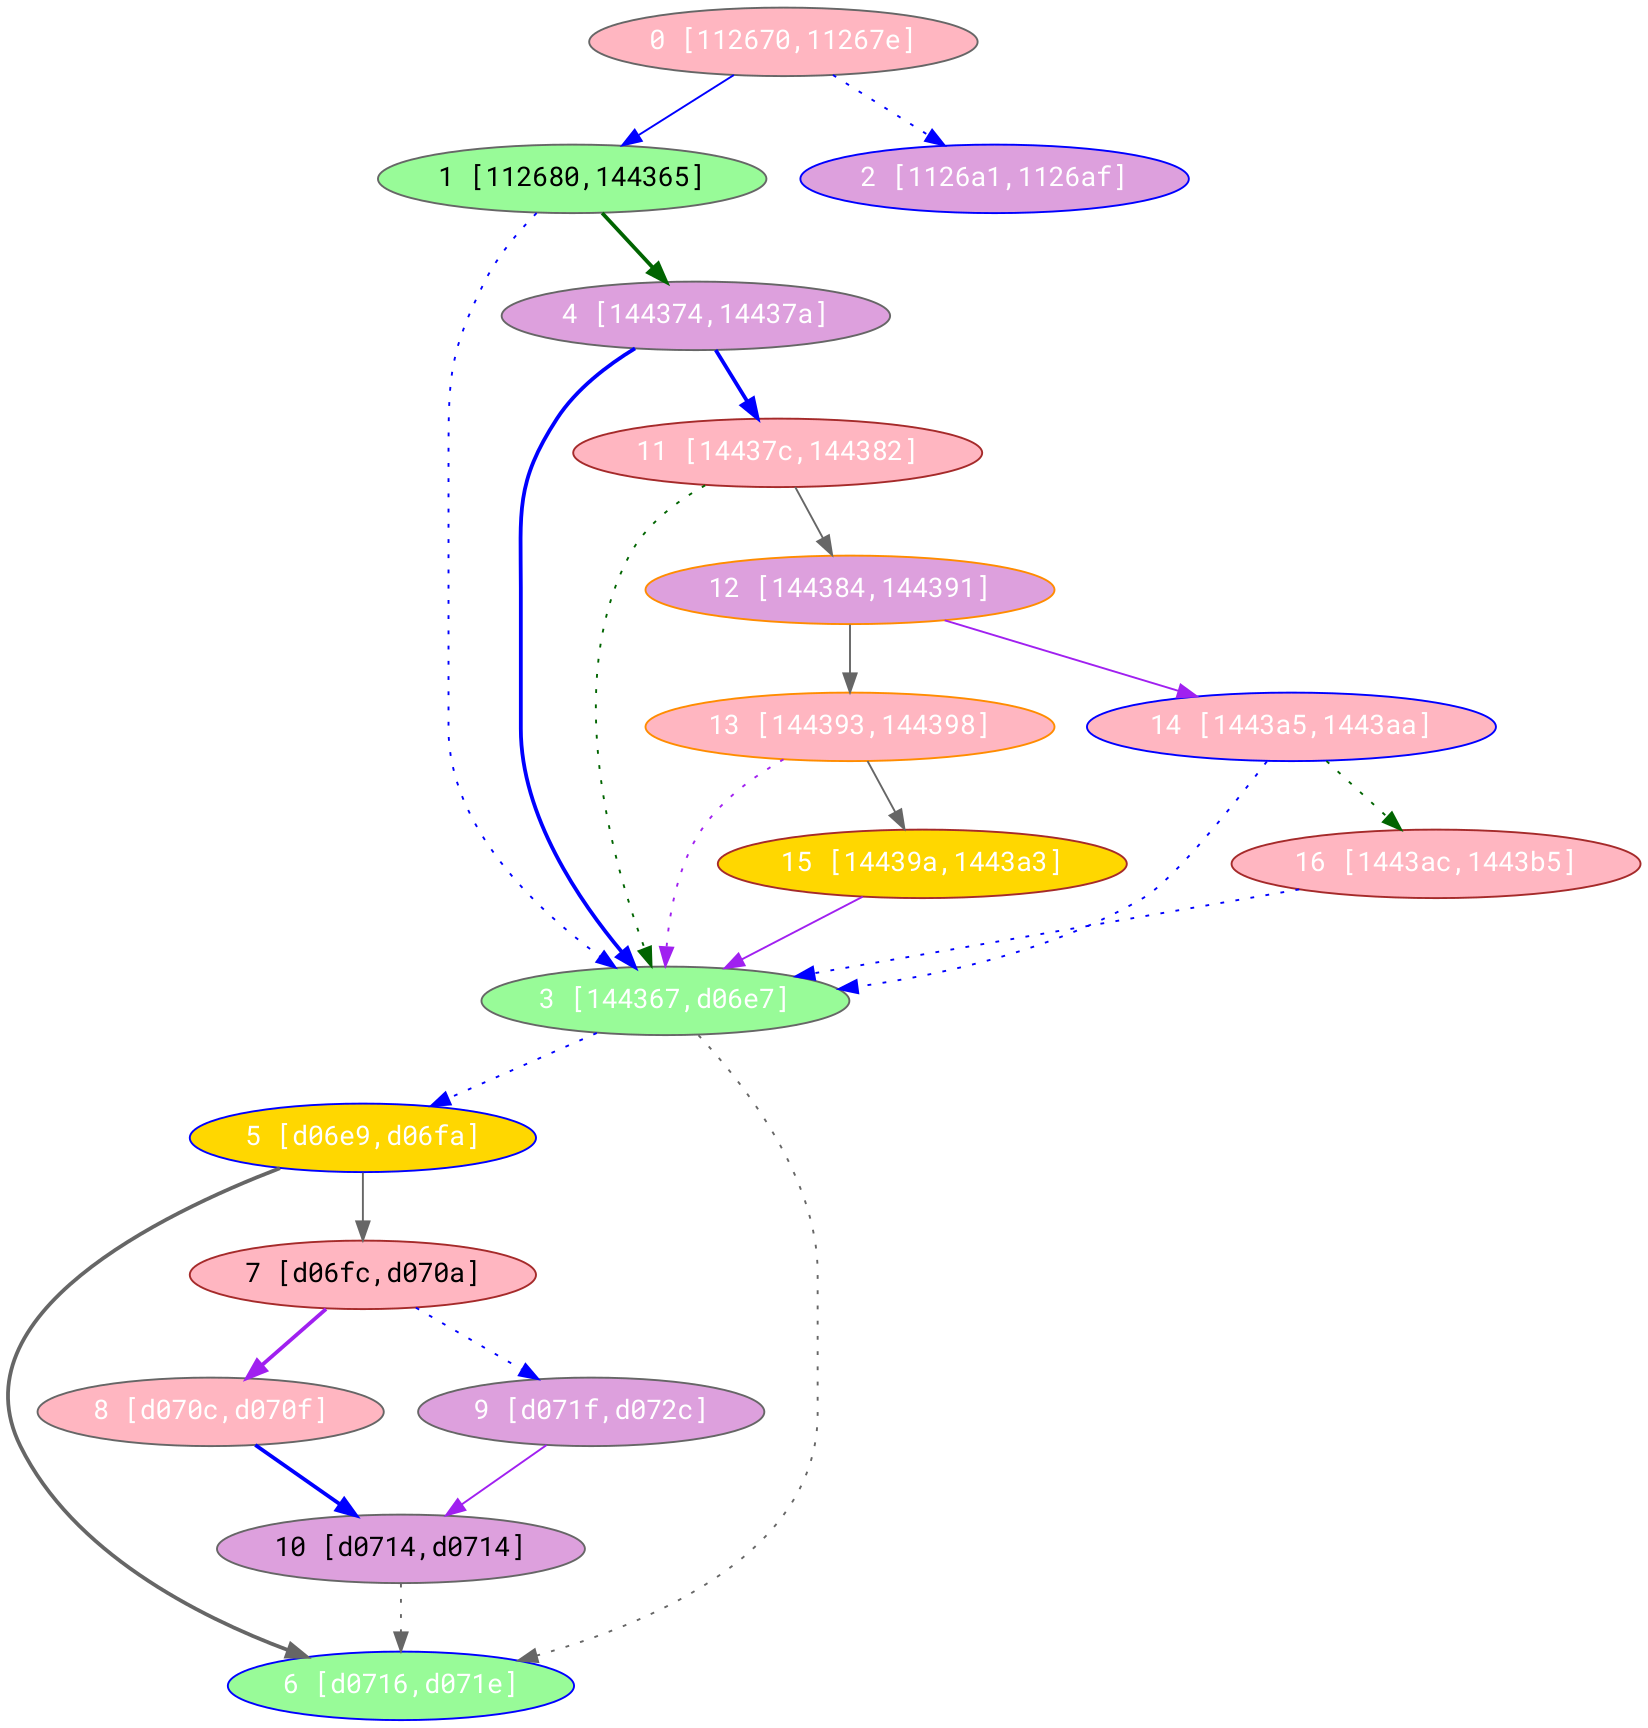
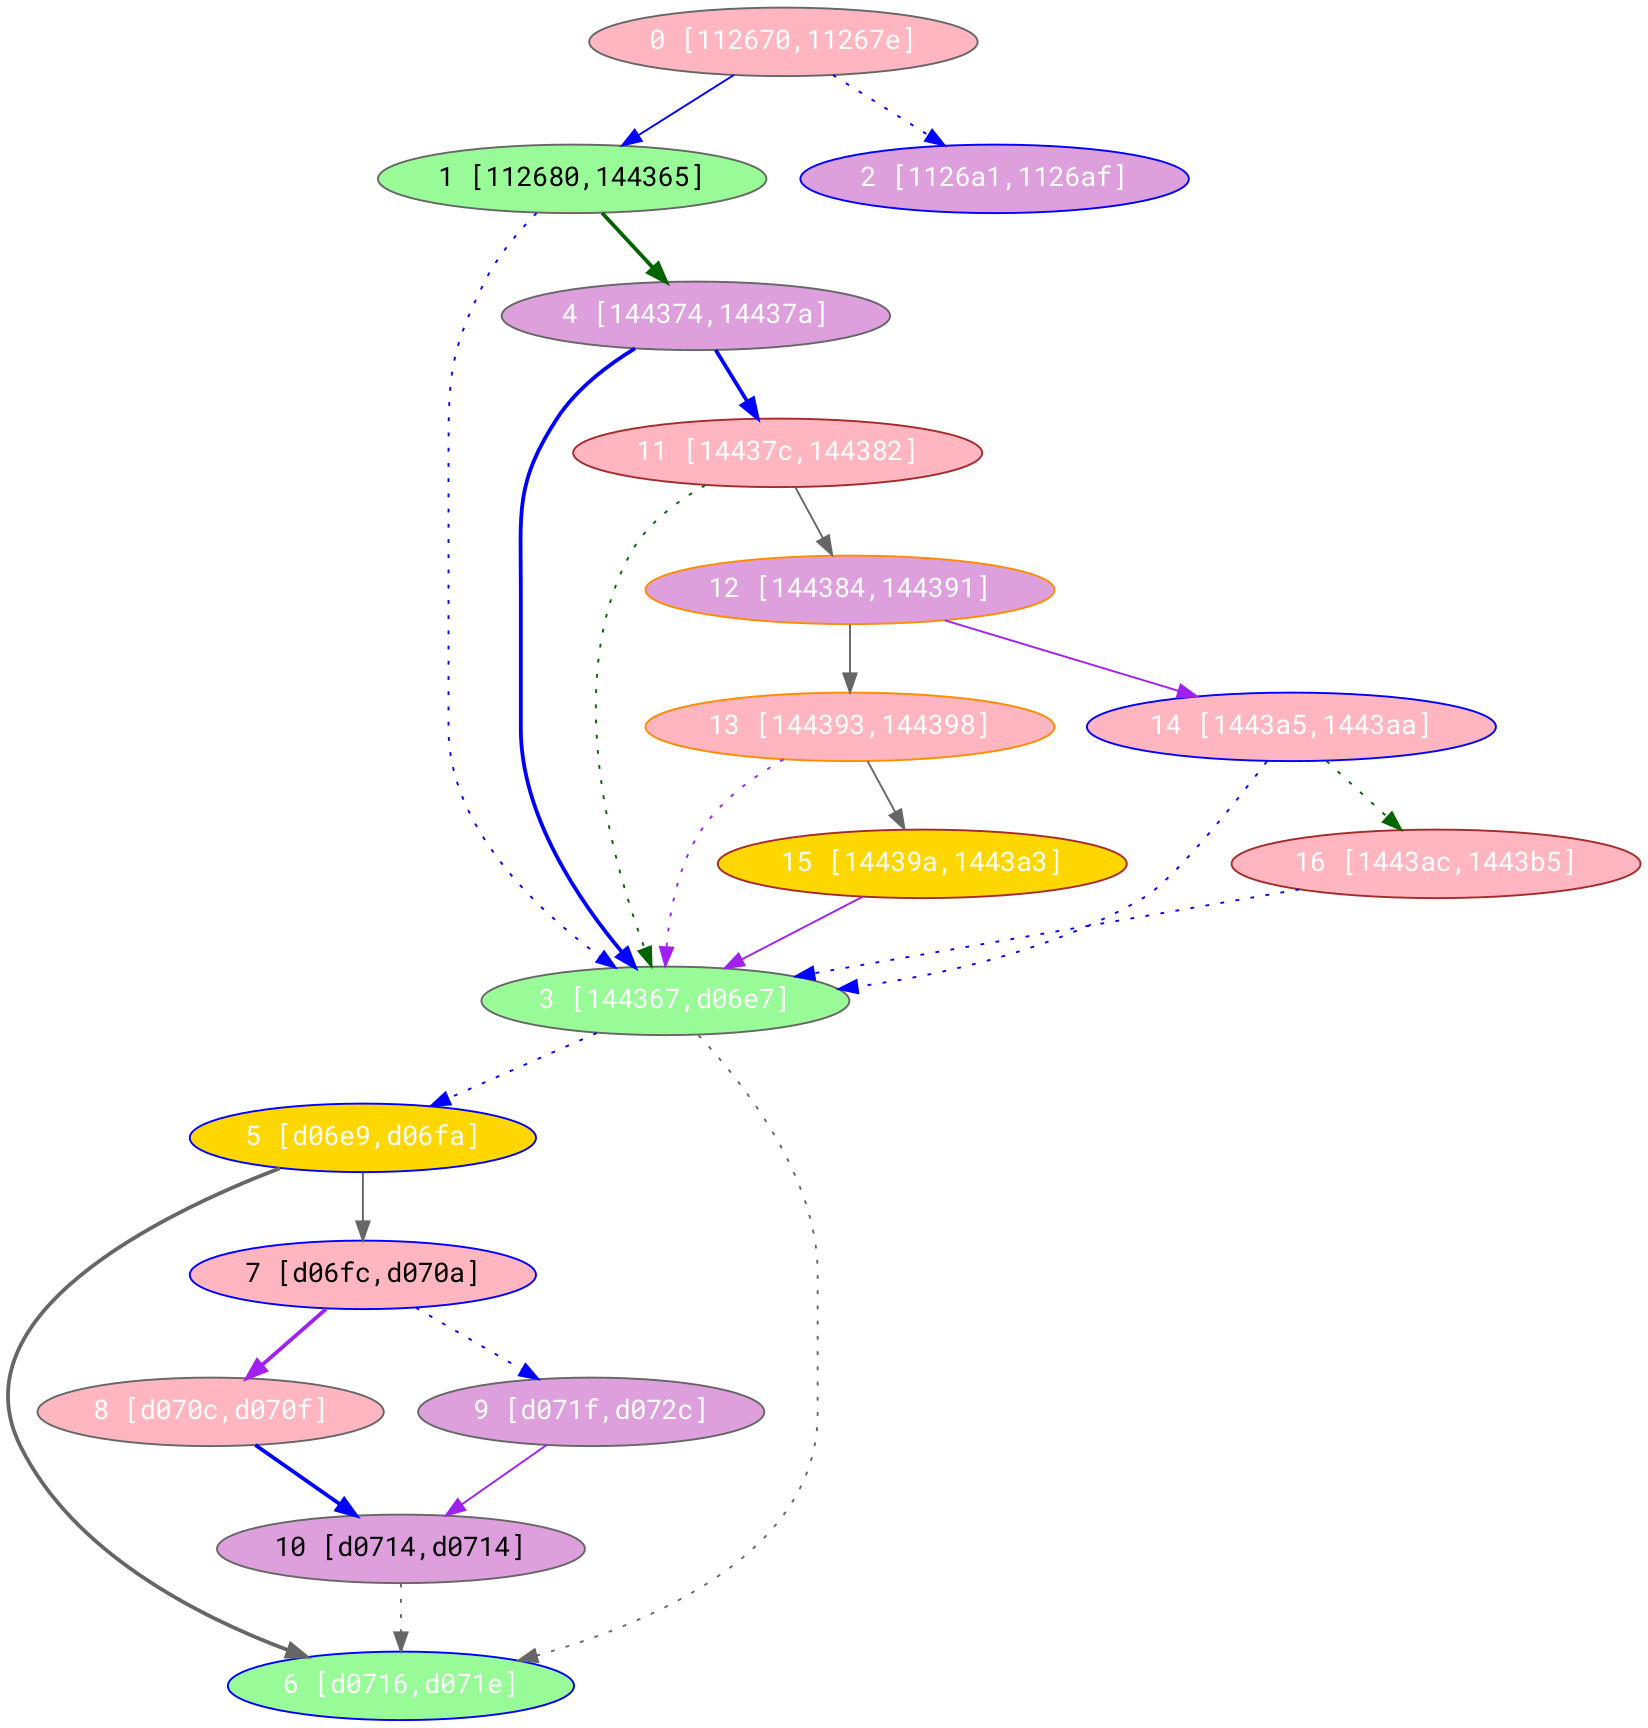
(363, 1275) -> (363, 1275)
